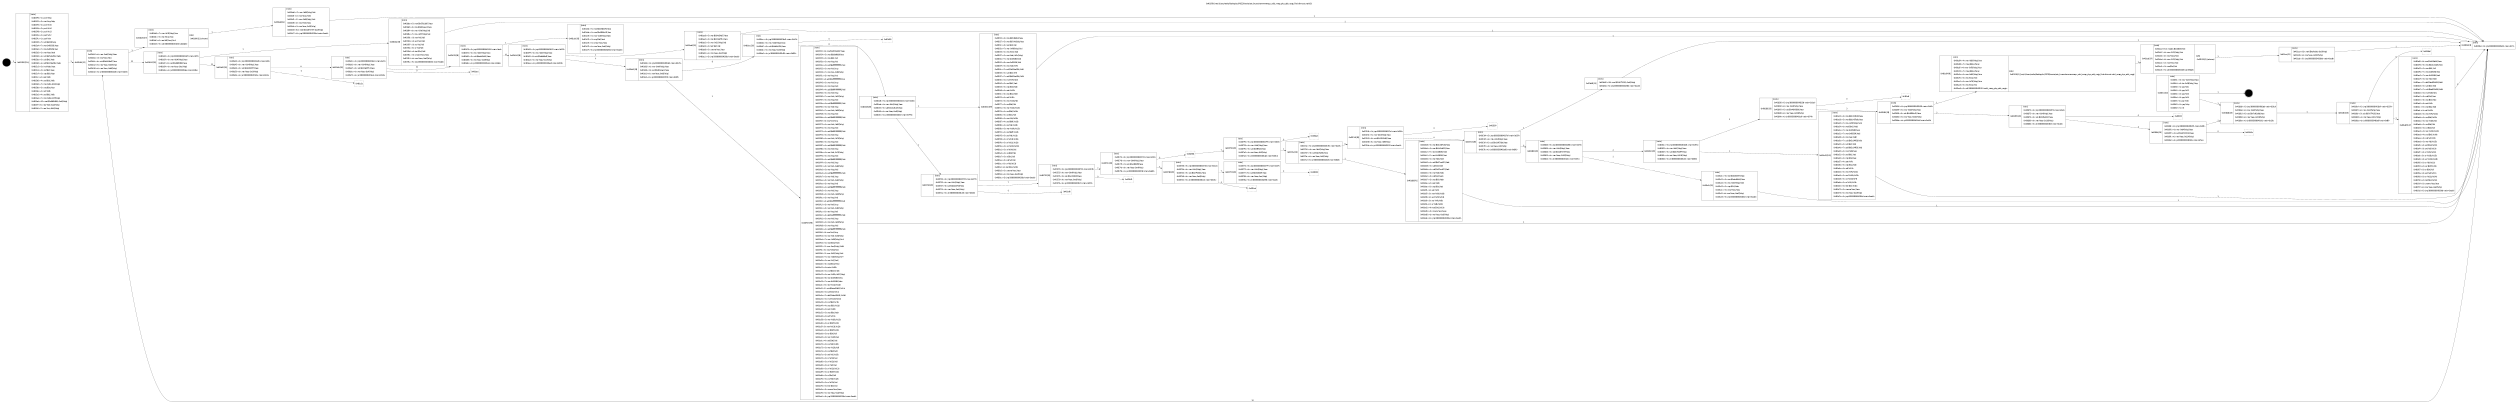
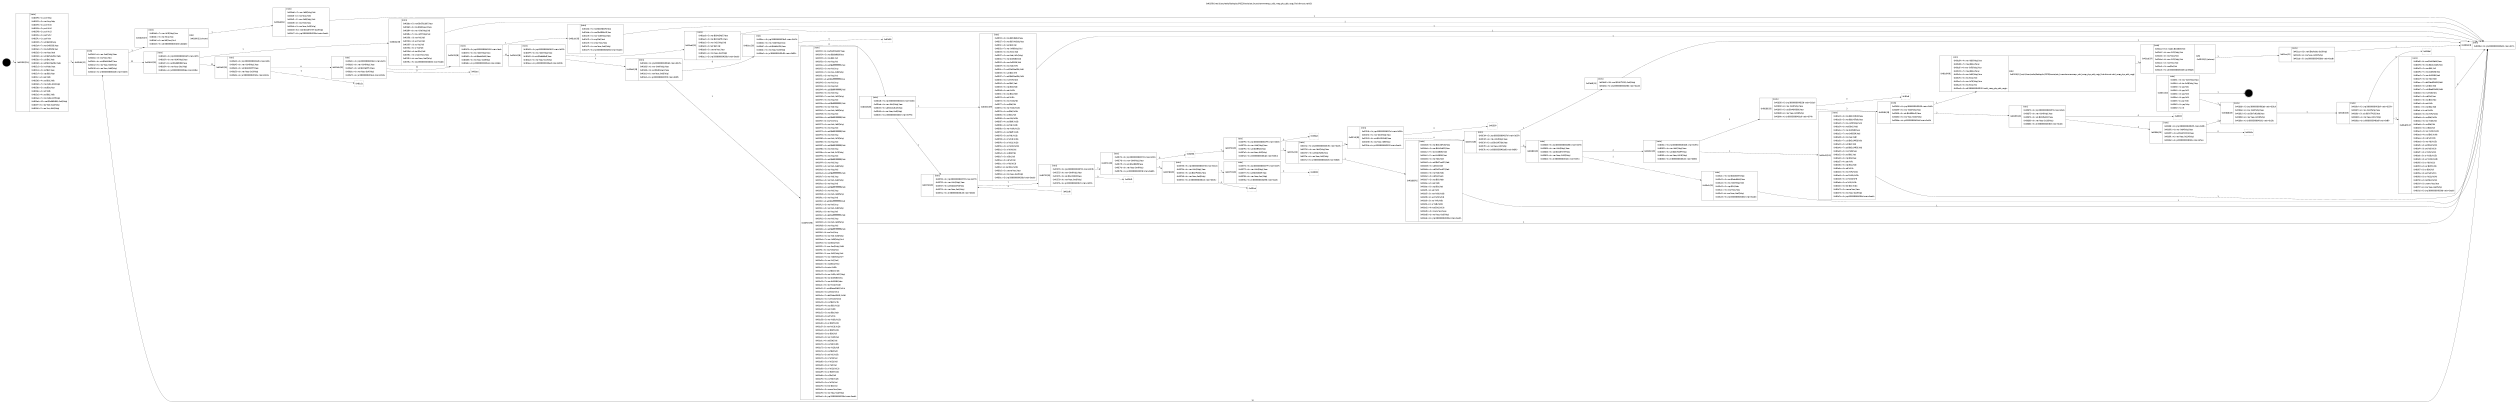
none -> (1553, 27)
(1019, 193) -> (1020, 189)
